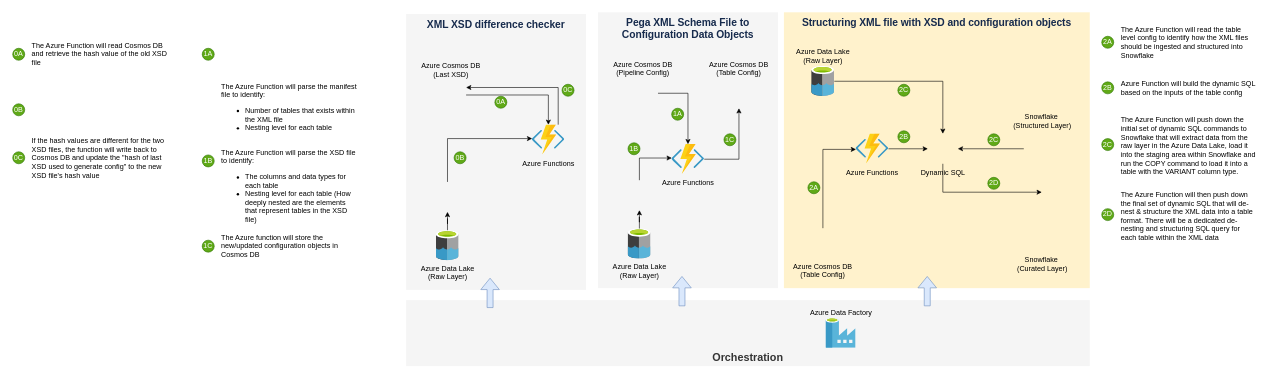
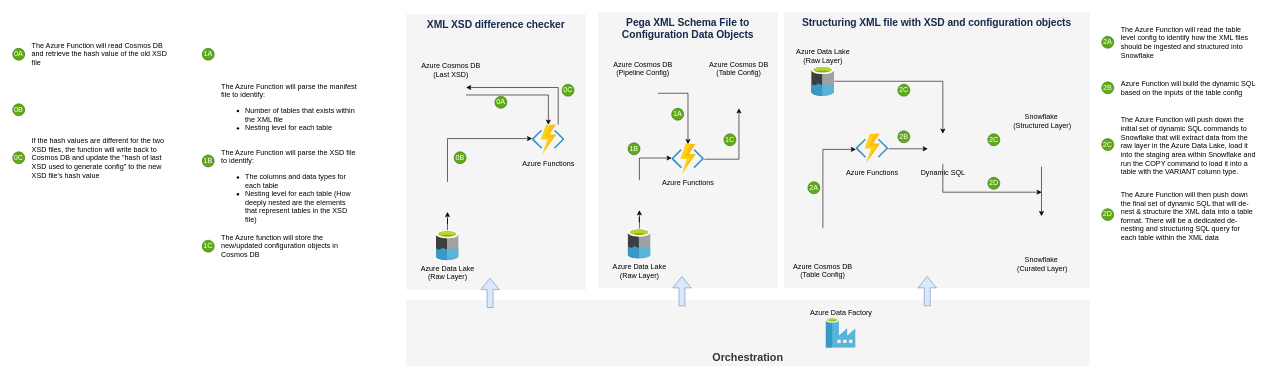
(937, 21) -> (937, 21)
(993, 149) -> (1042, 189)
